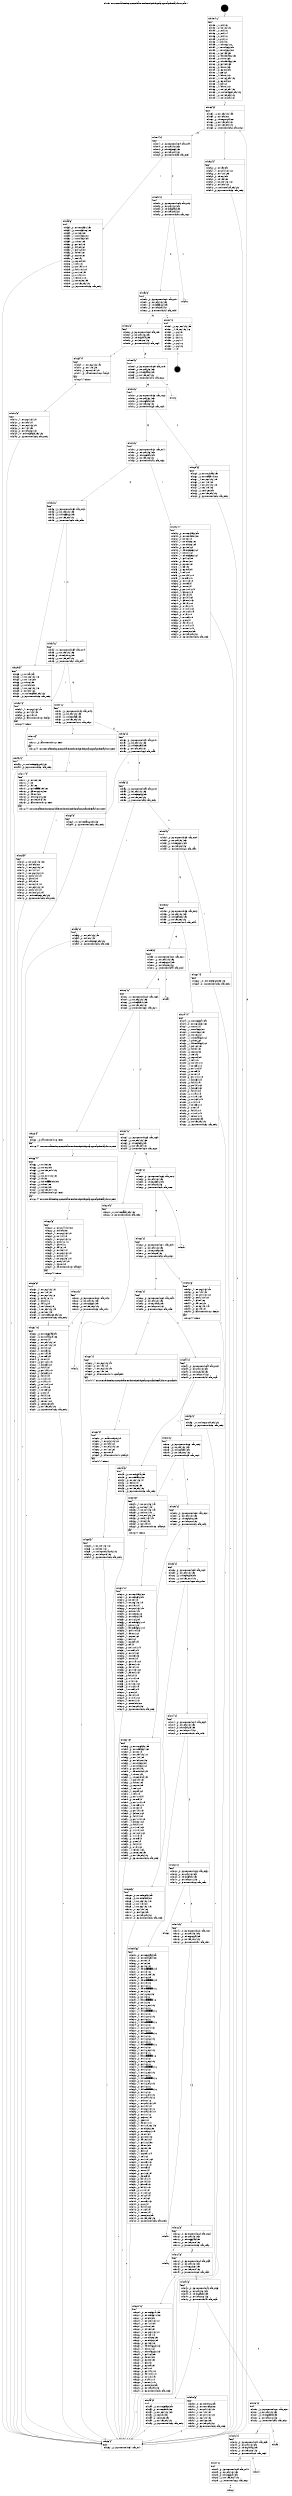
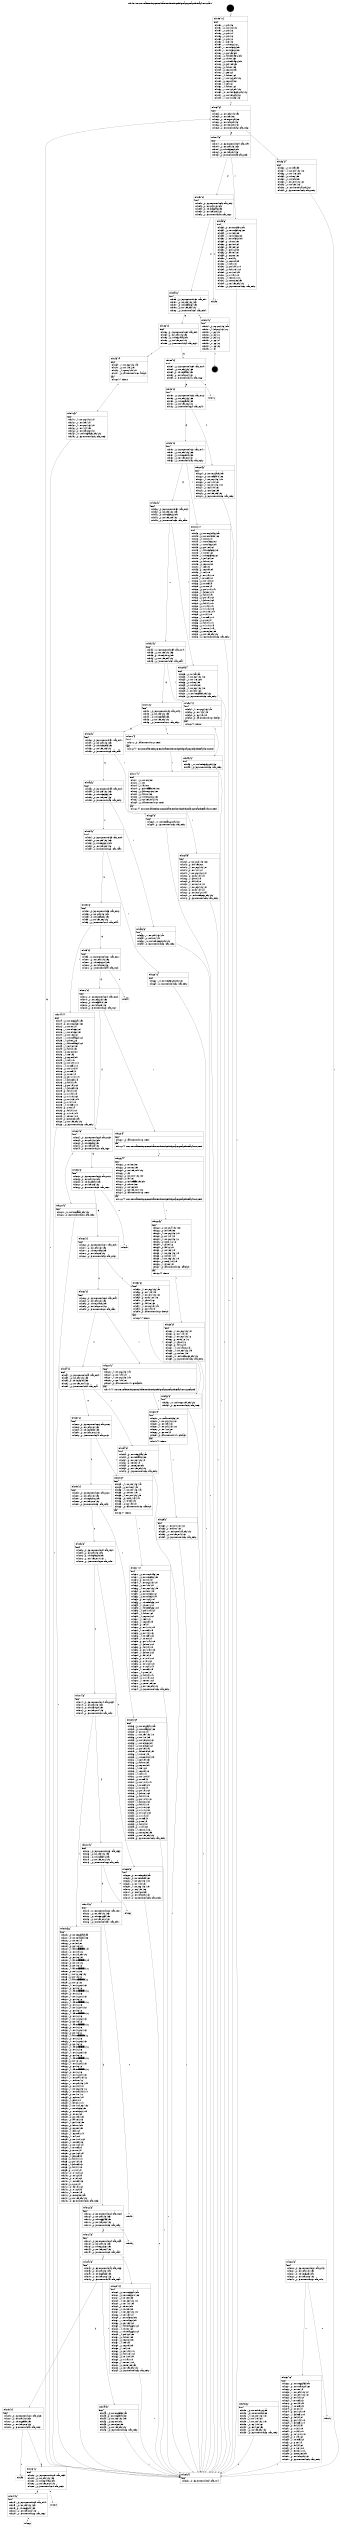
(48, 1323) -> (202, 1916)
